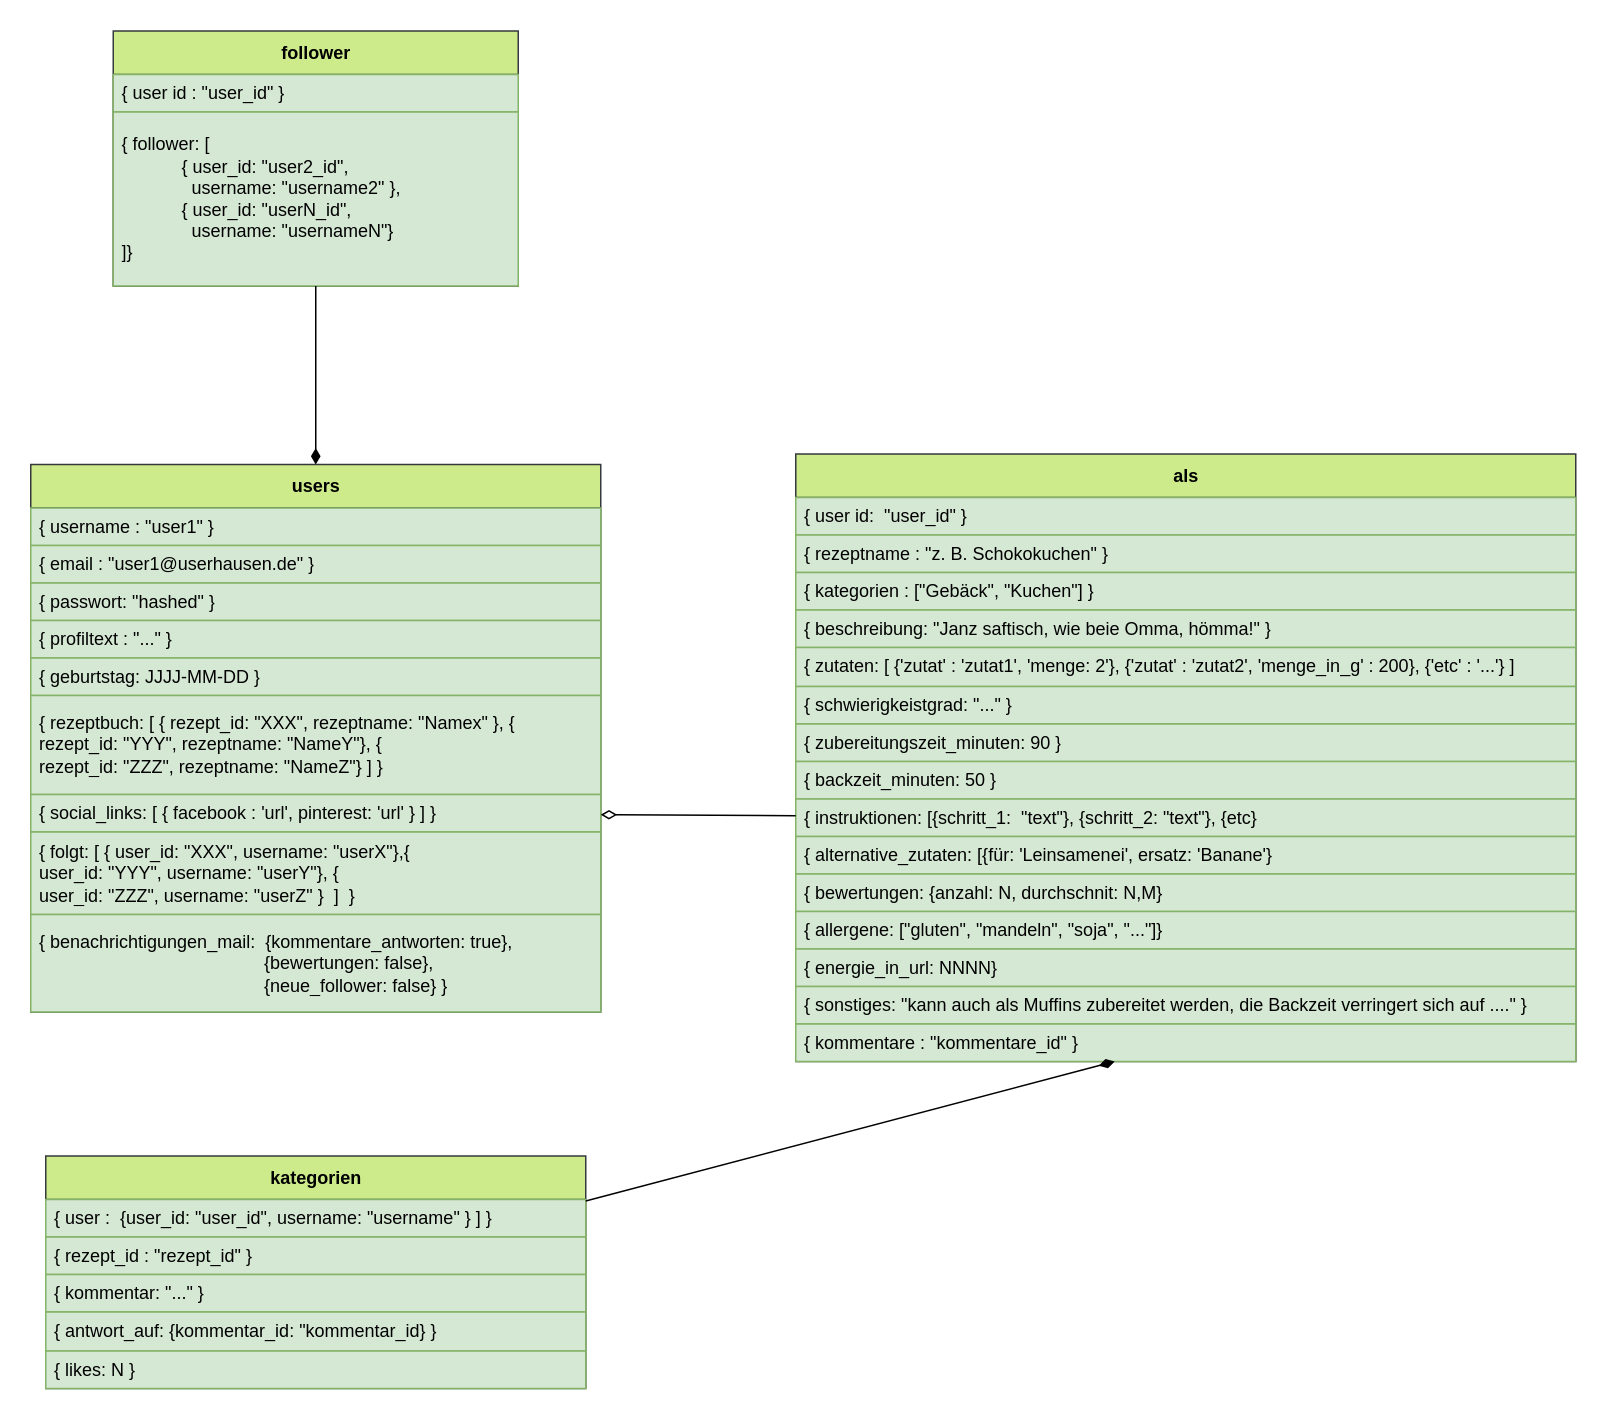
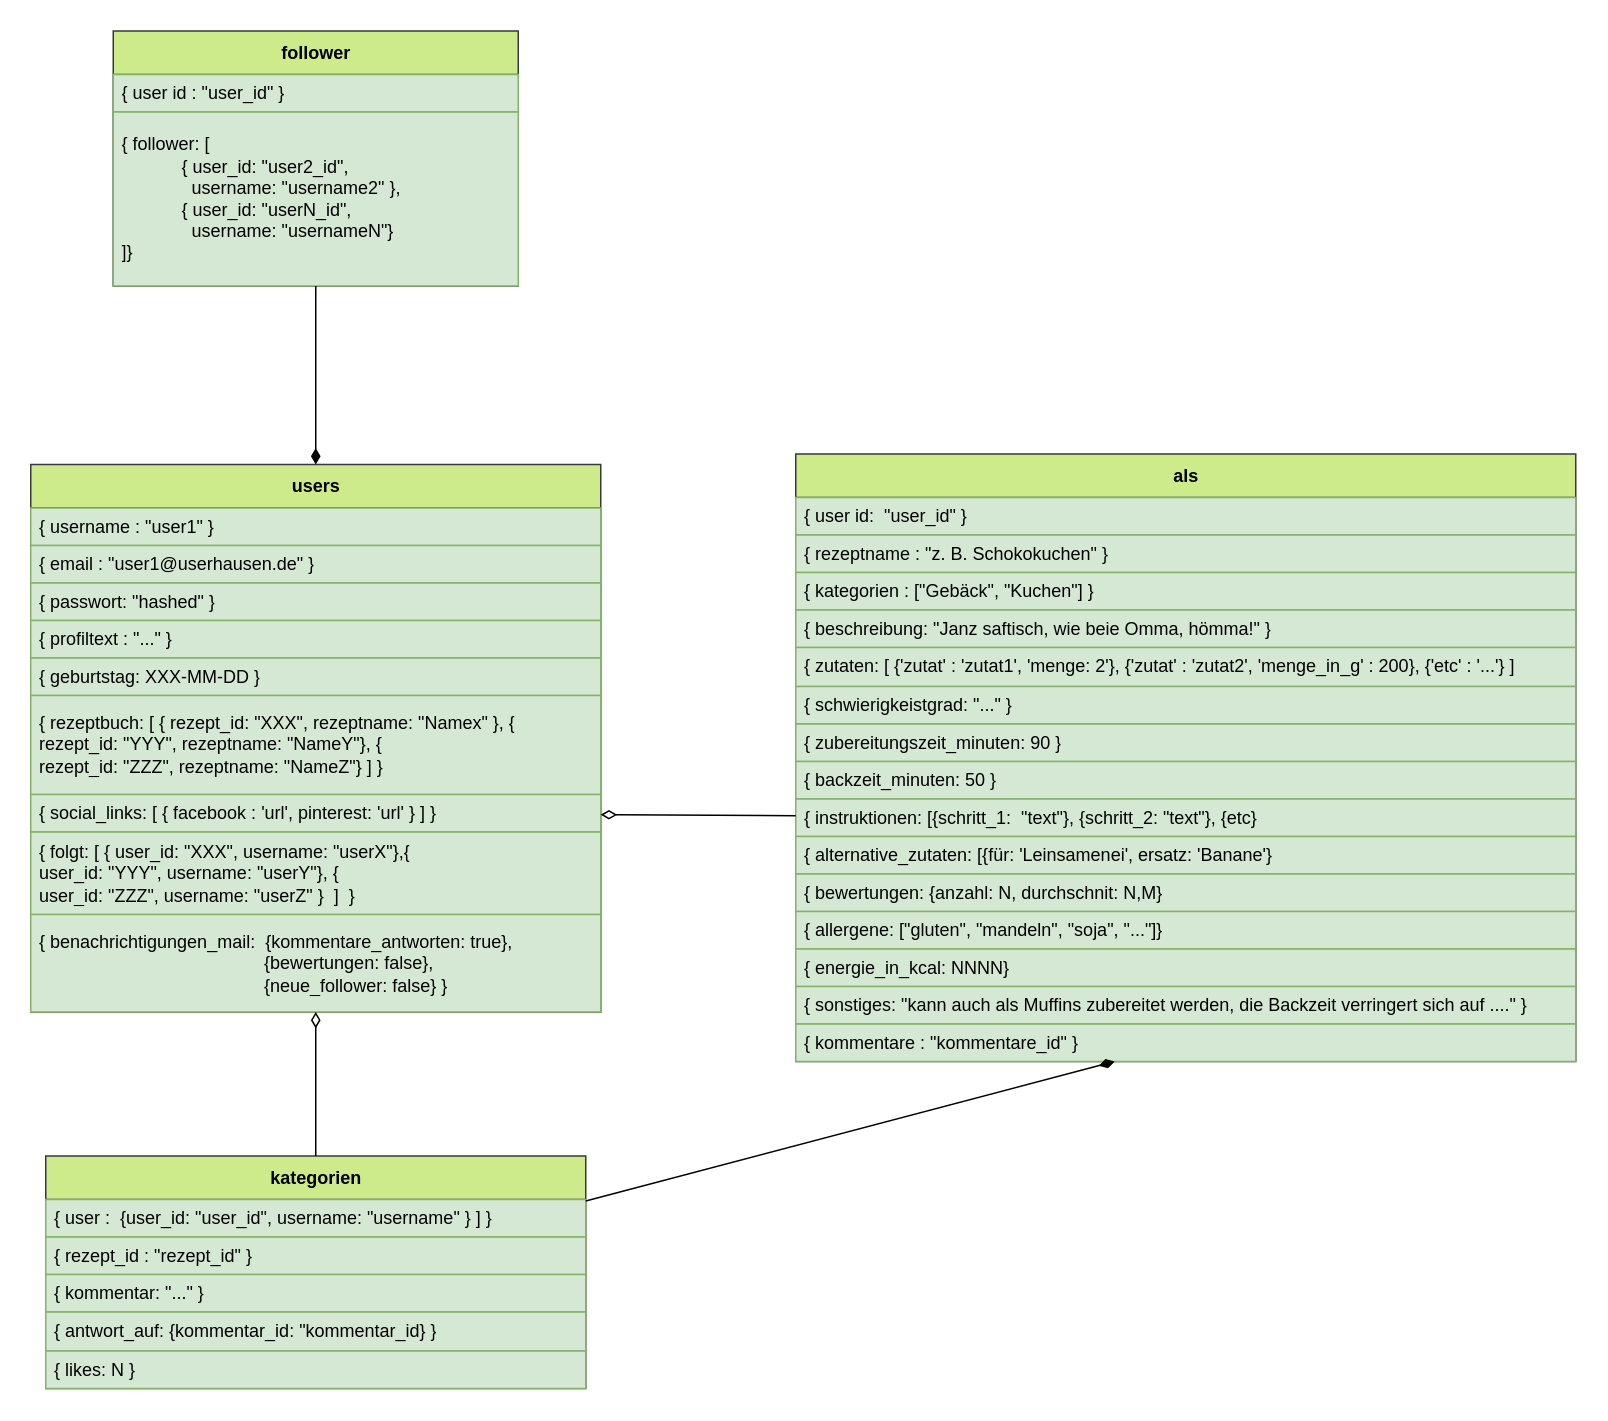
(161, 677) -> (156, 677)
(907, 968) -> (912, 968)
none -> (316, 1091)
